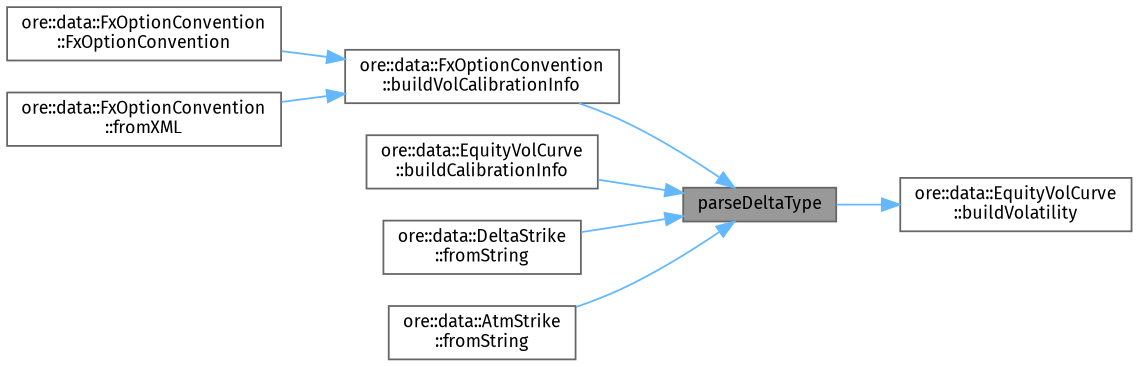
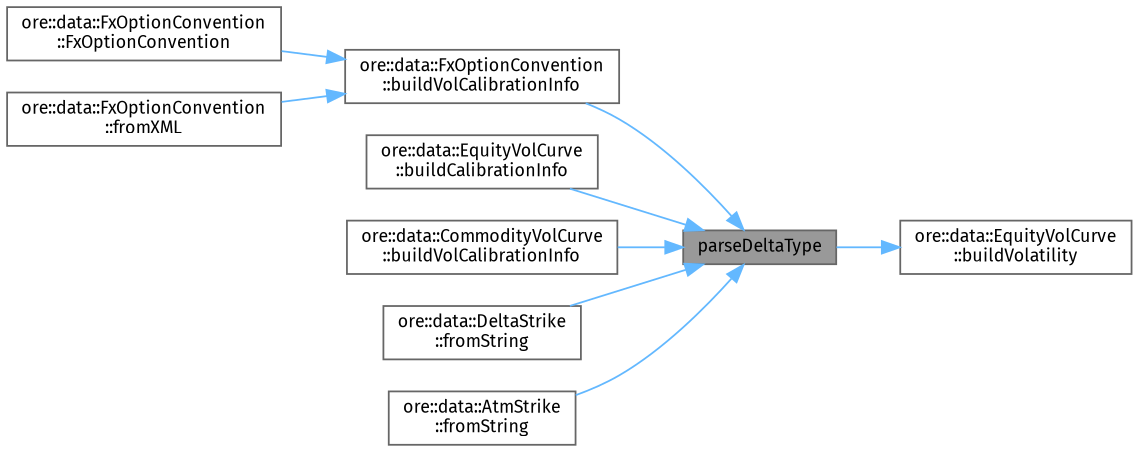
none -> (482, 247)
